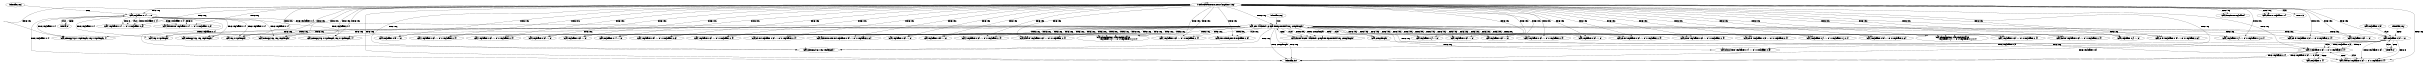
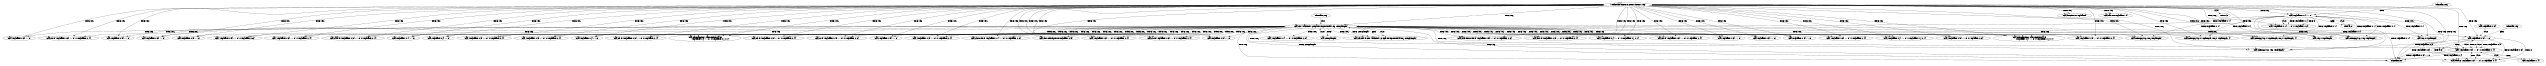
(1216, 5) -> (1628, 5)
(187, 26) -> none
(1254, 32) -> (1218, 32)
none -> (1287, 38)
(1548, 49) -> (1203, 31)
